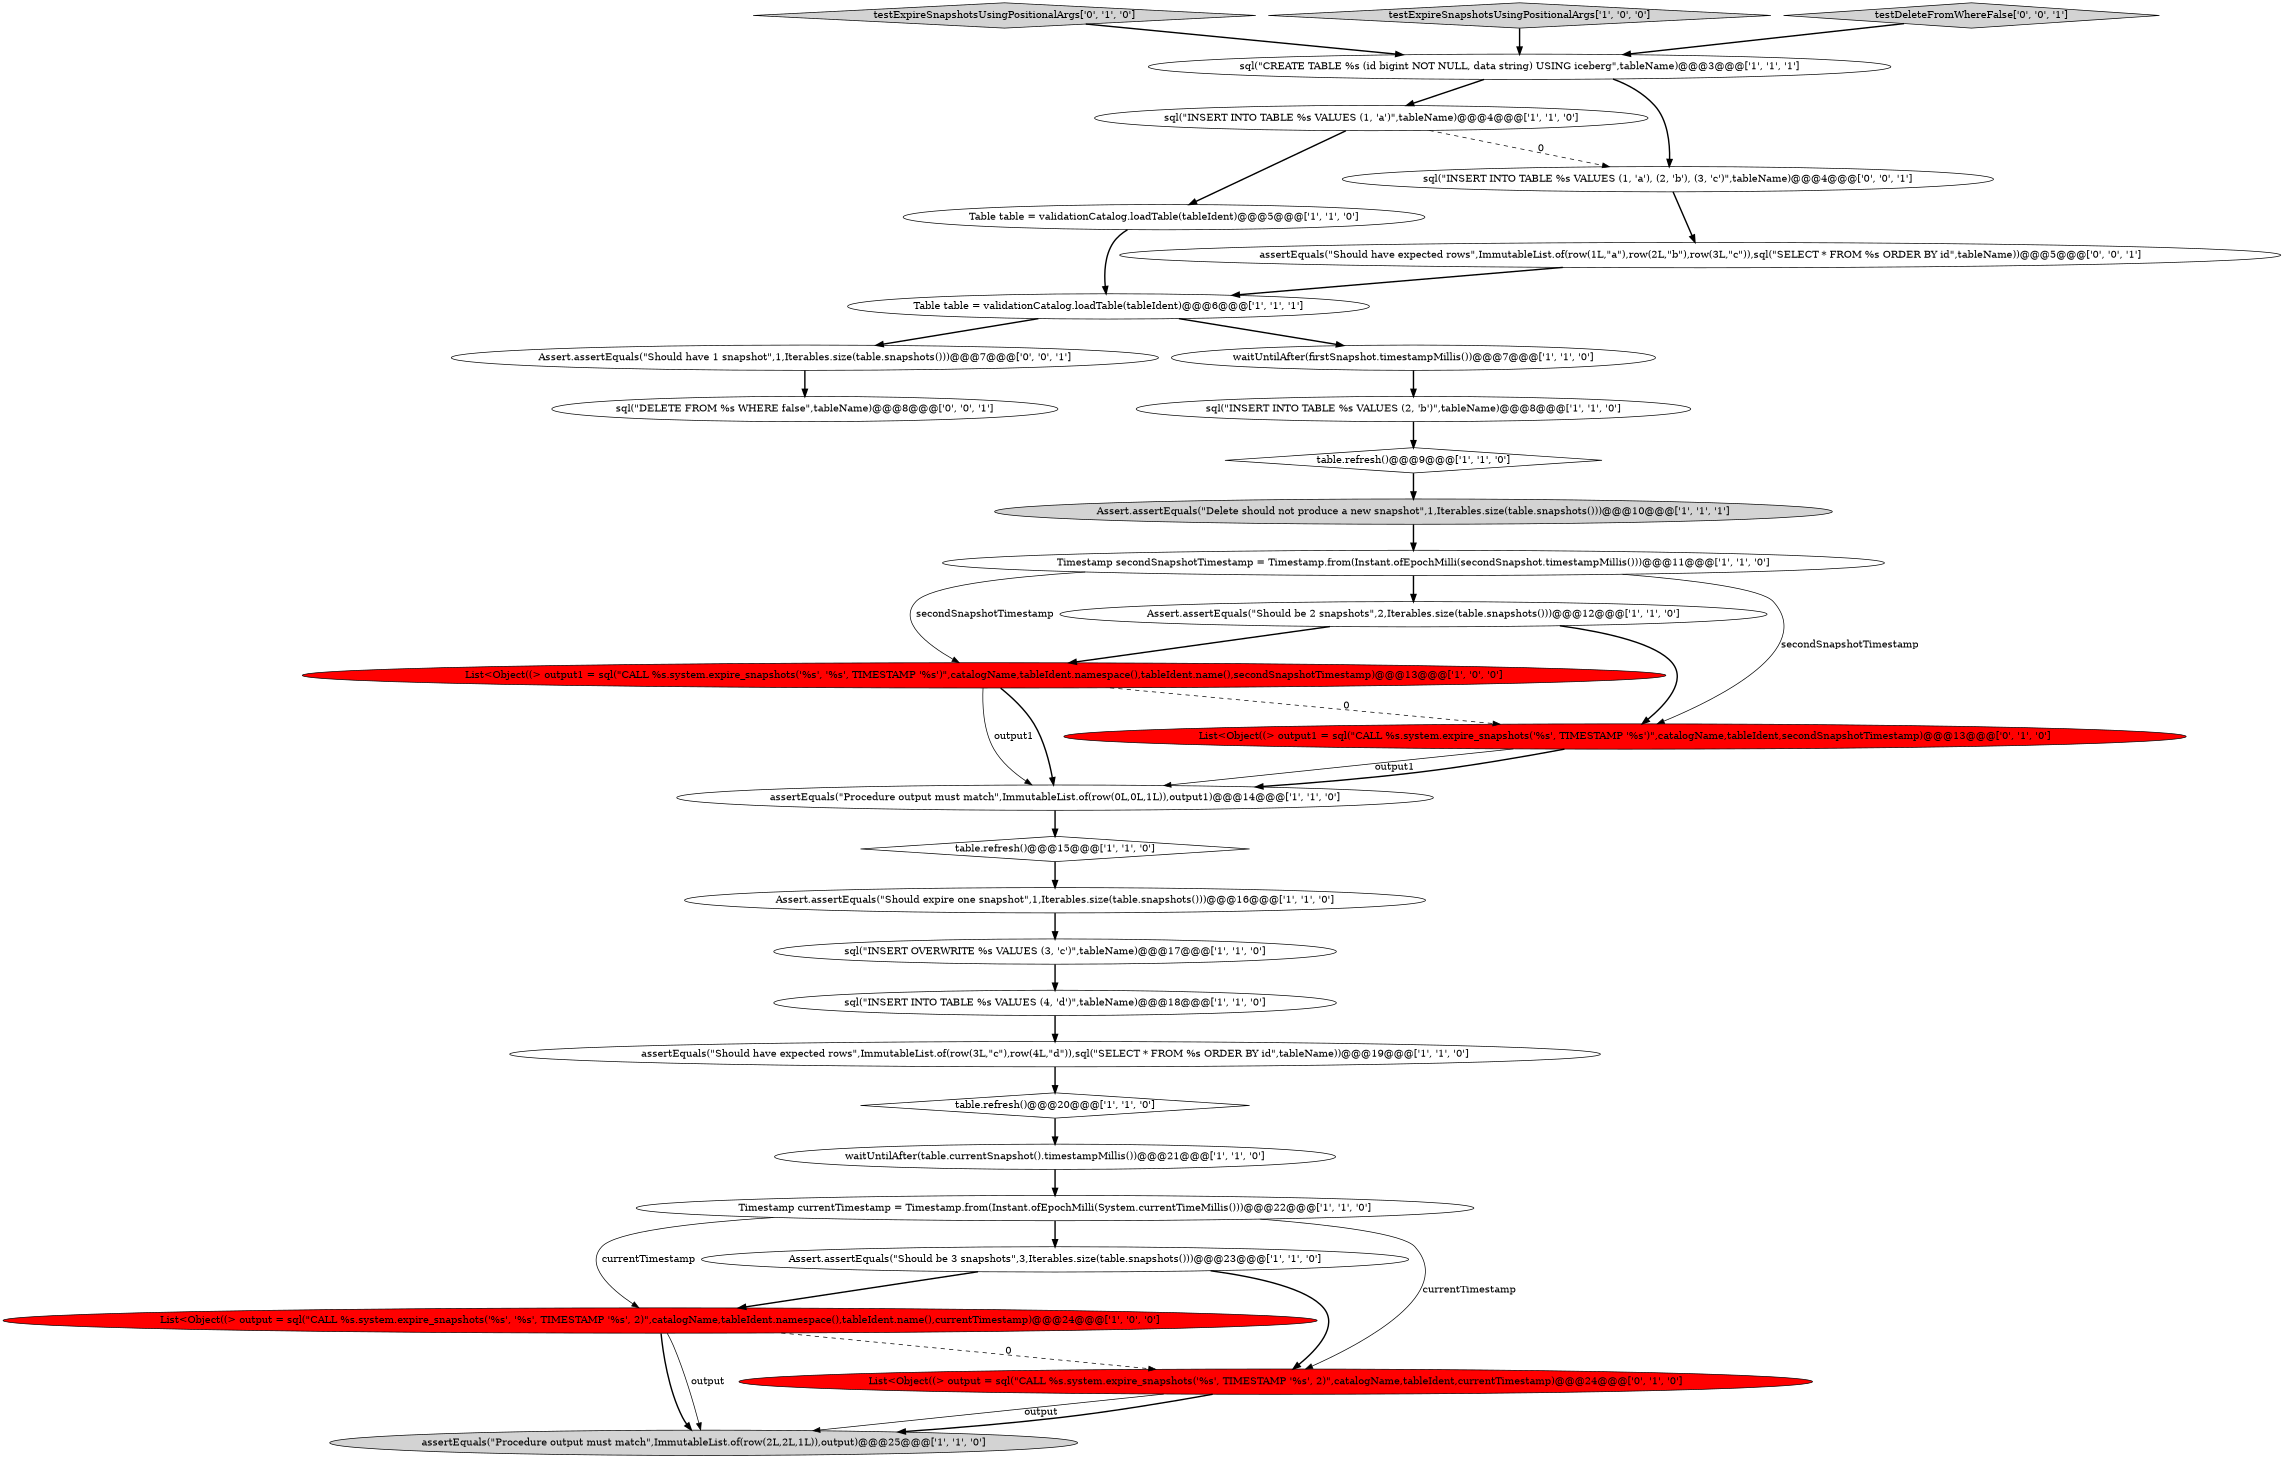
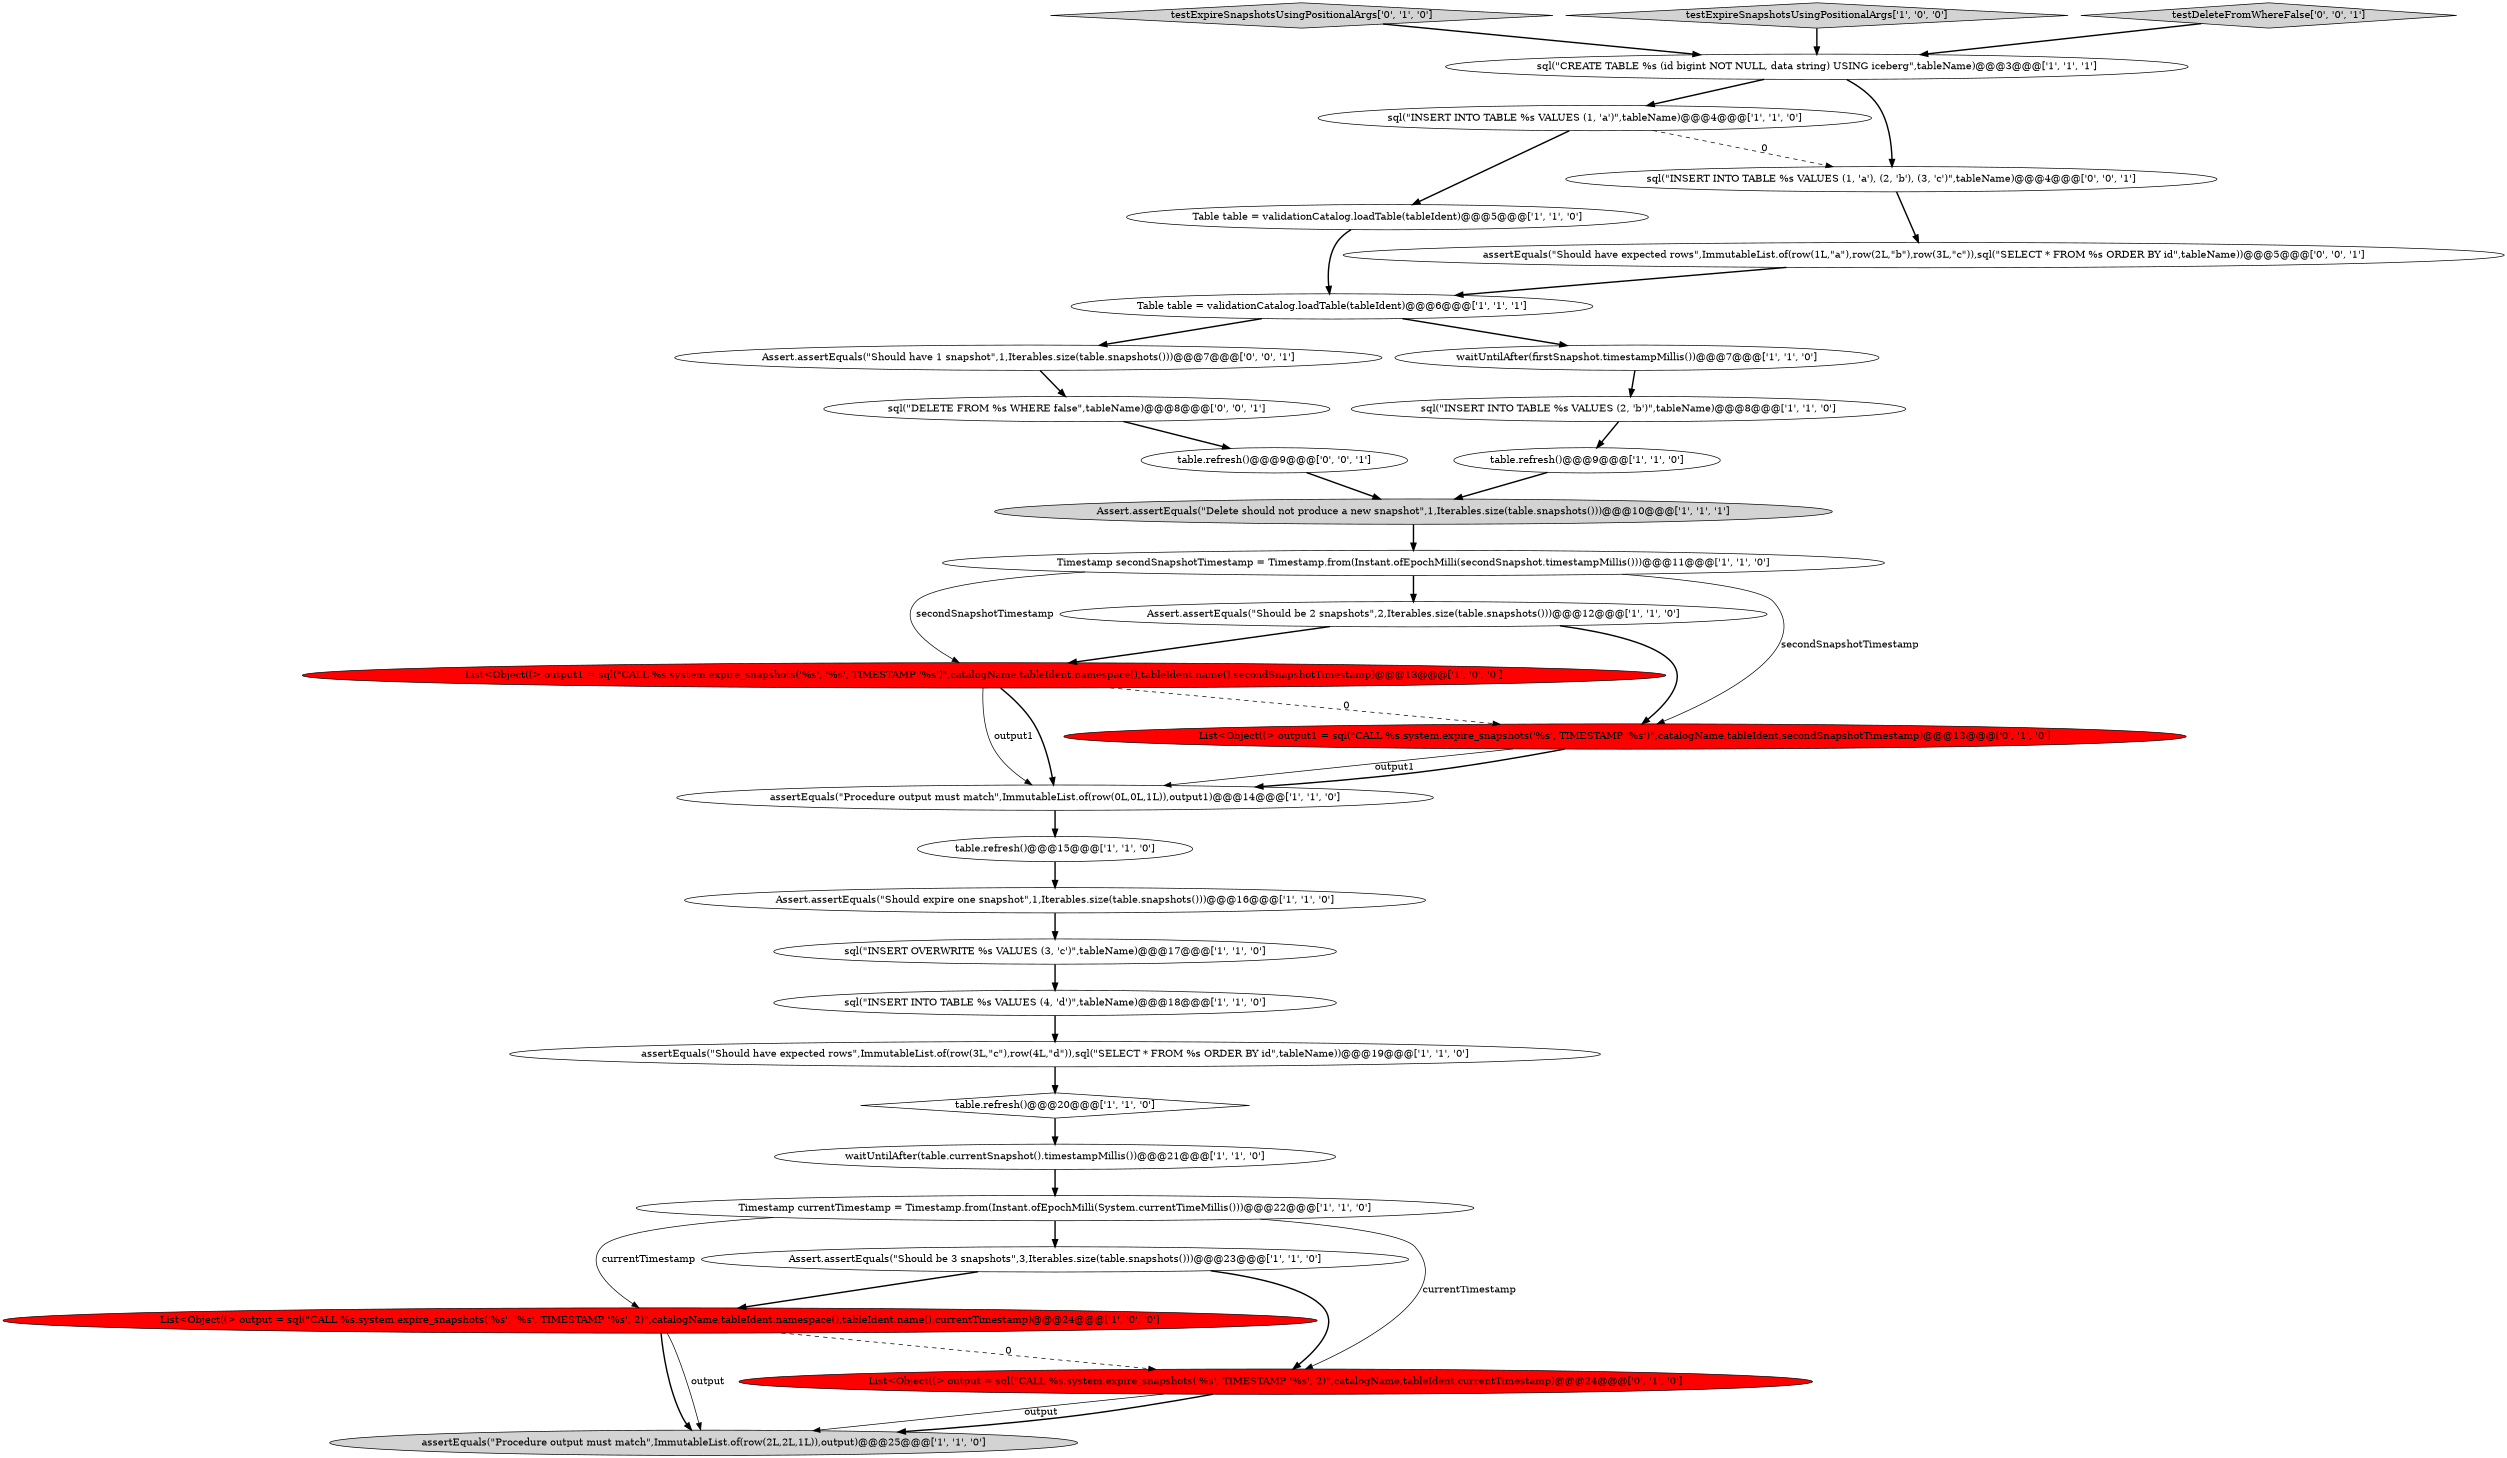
none -> (1274, 460)
(1413, 460) -> (1587, 460)
(1055, 849) -> (1055, 849)
